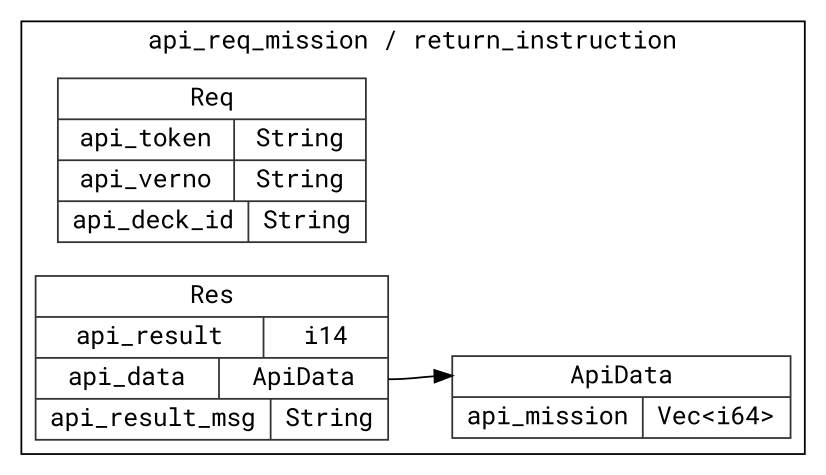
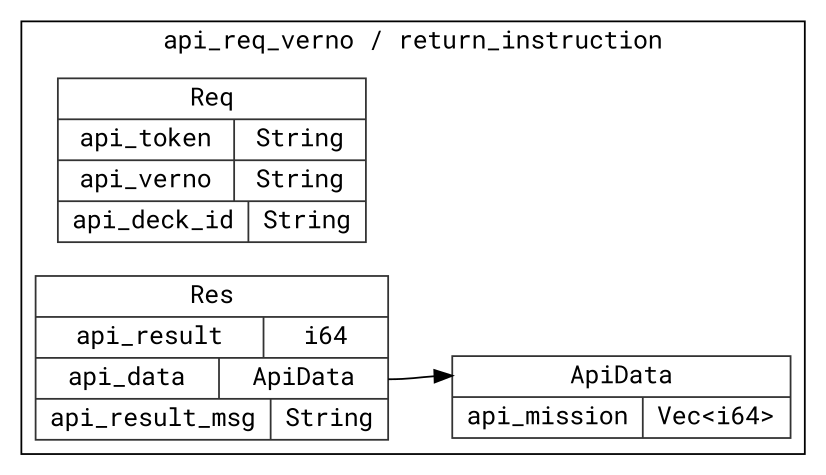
(413, 42) -> (413, 42)
(326, 337) -> (326, 337)
